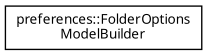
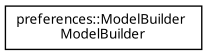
(104, 28) -> (104, 28)
